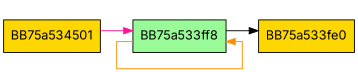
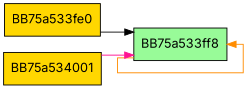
(238, 31) -> (113, 32)
(52, 36) -> (52, 69)
